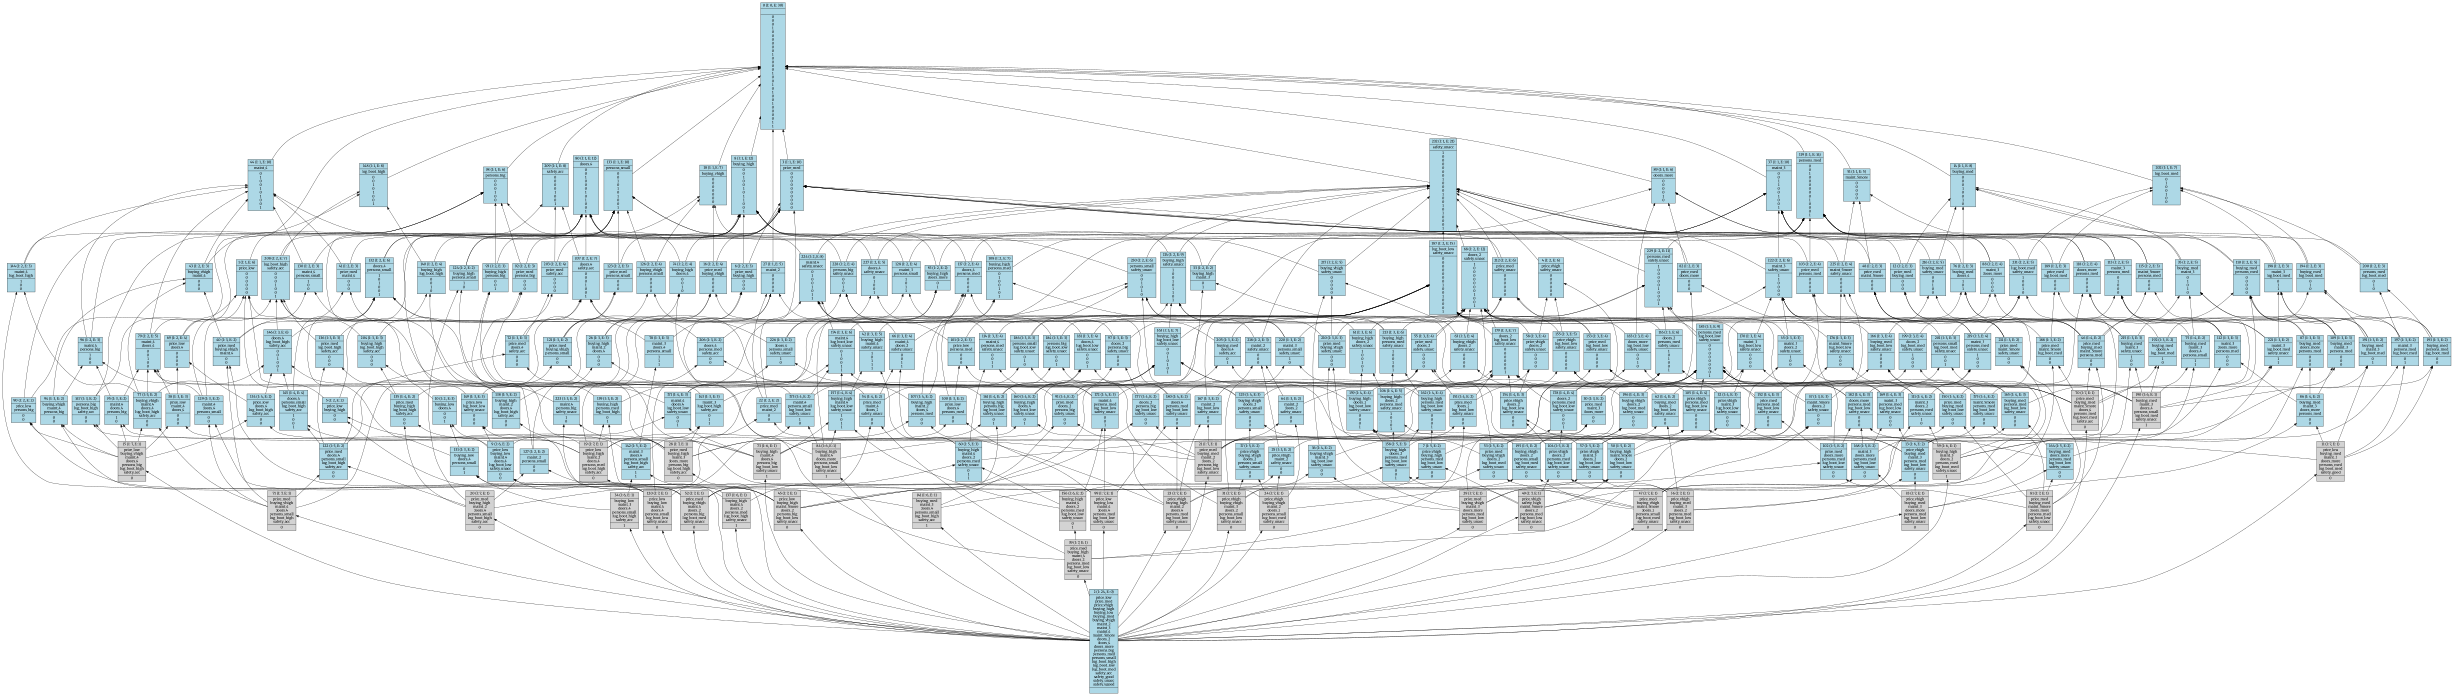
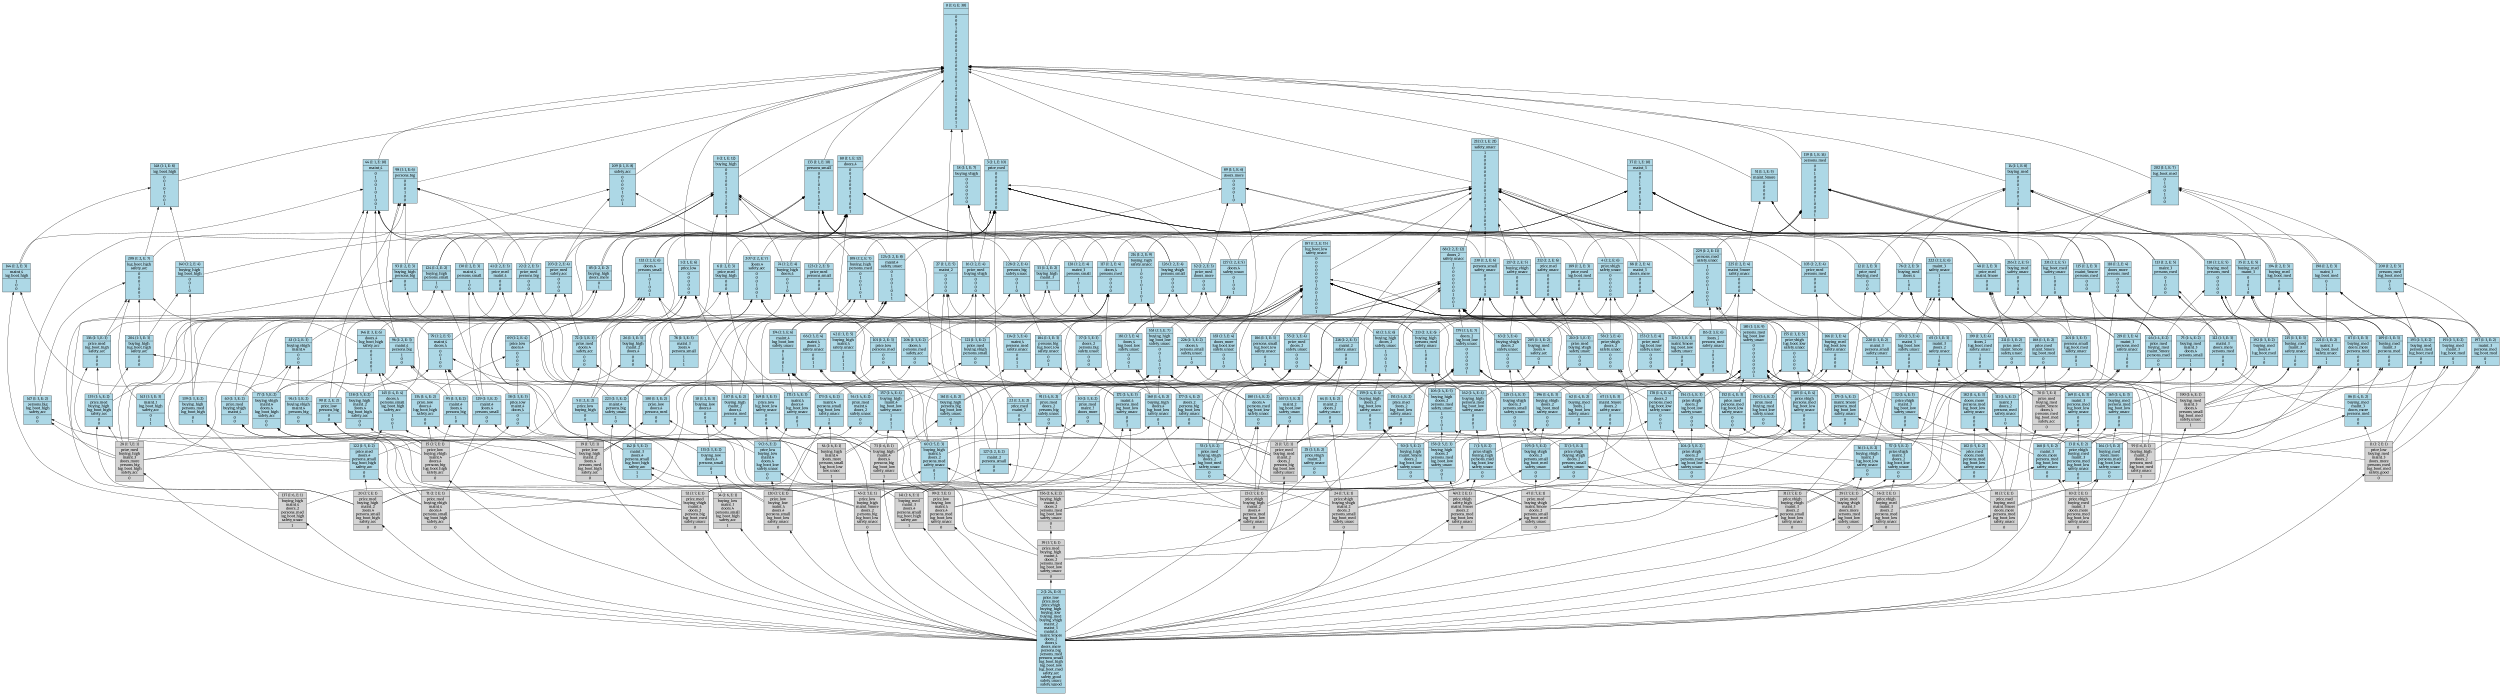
none -> (903, 126)
none -> (583, 385)
(826, 471) -> (831, 471)
